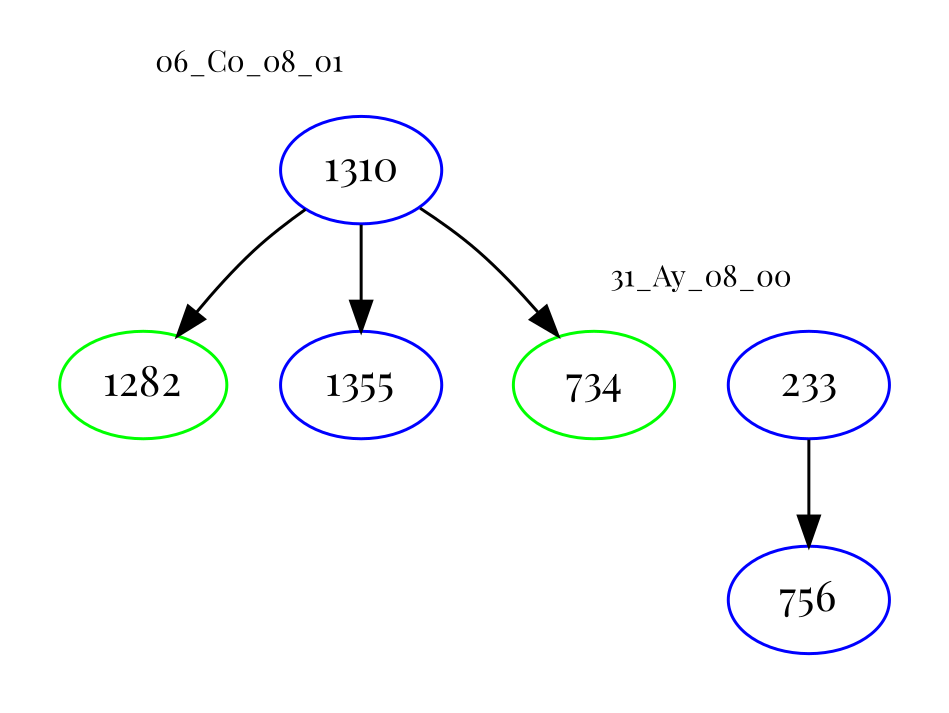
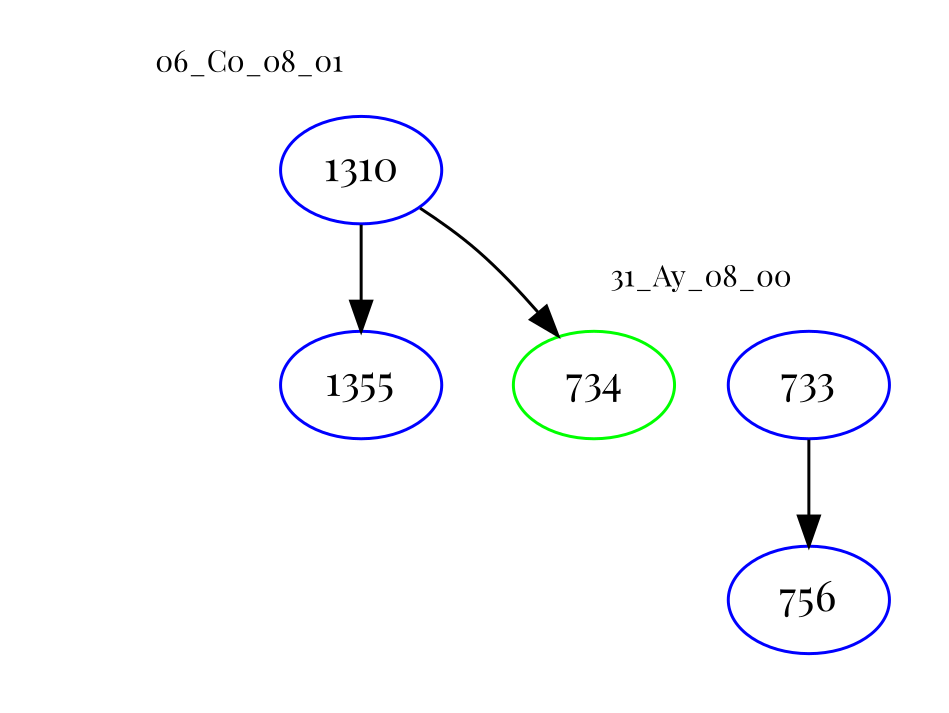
(143, 385) -> none
(809, 385) -> (809, 385)
